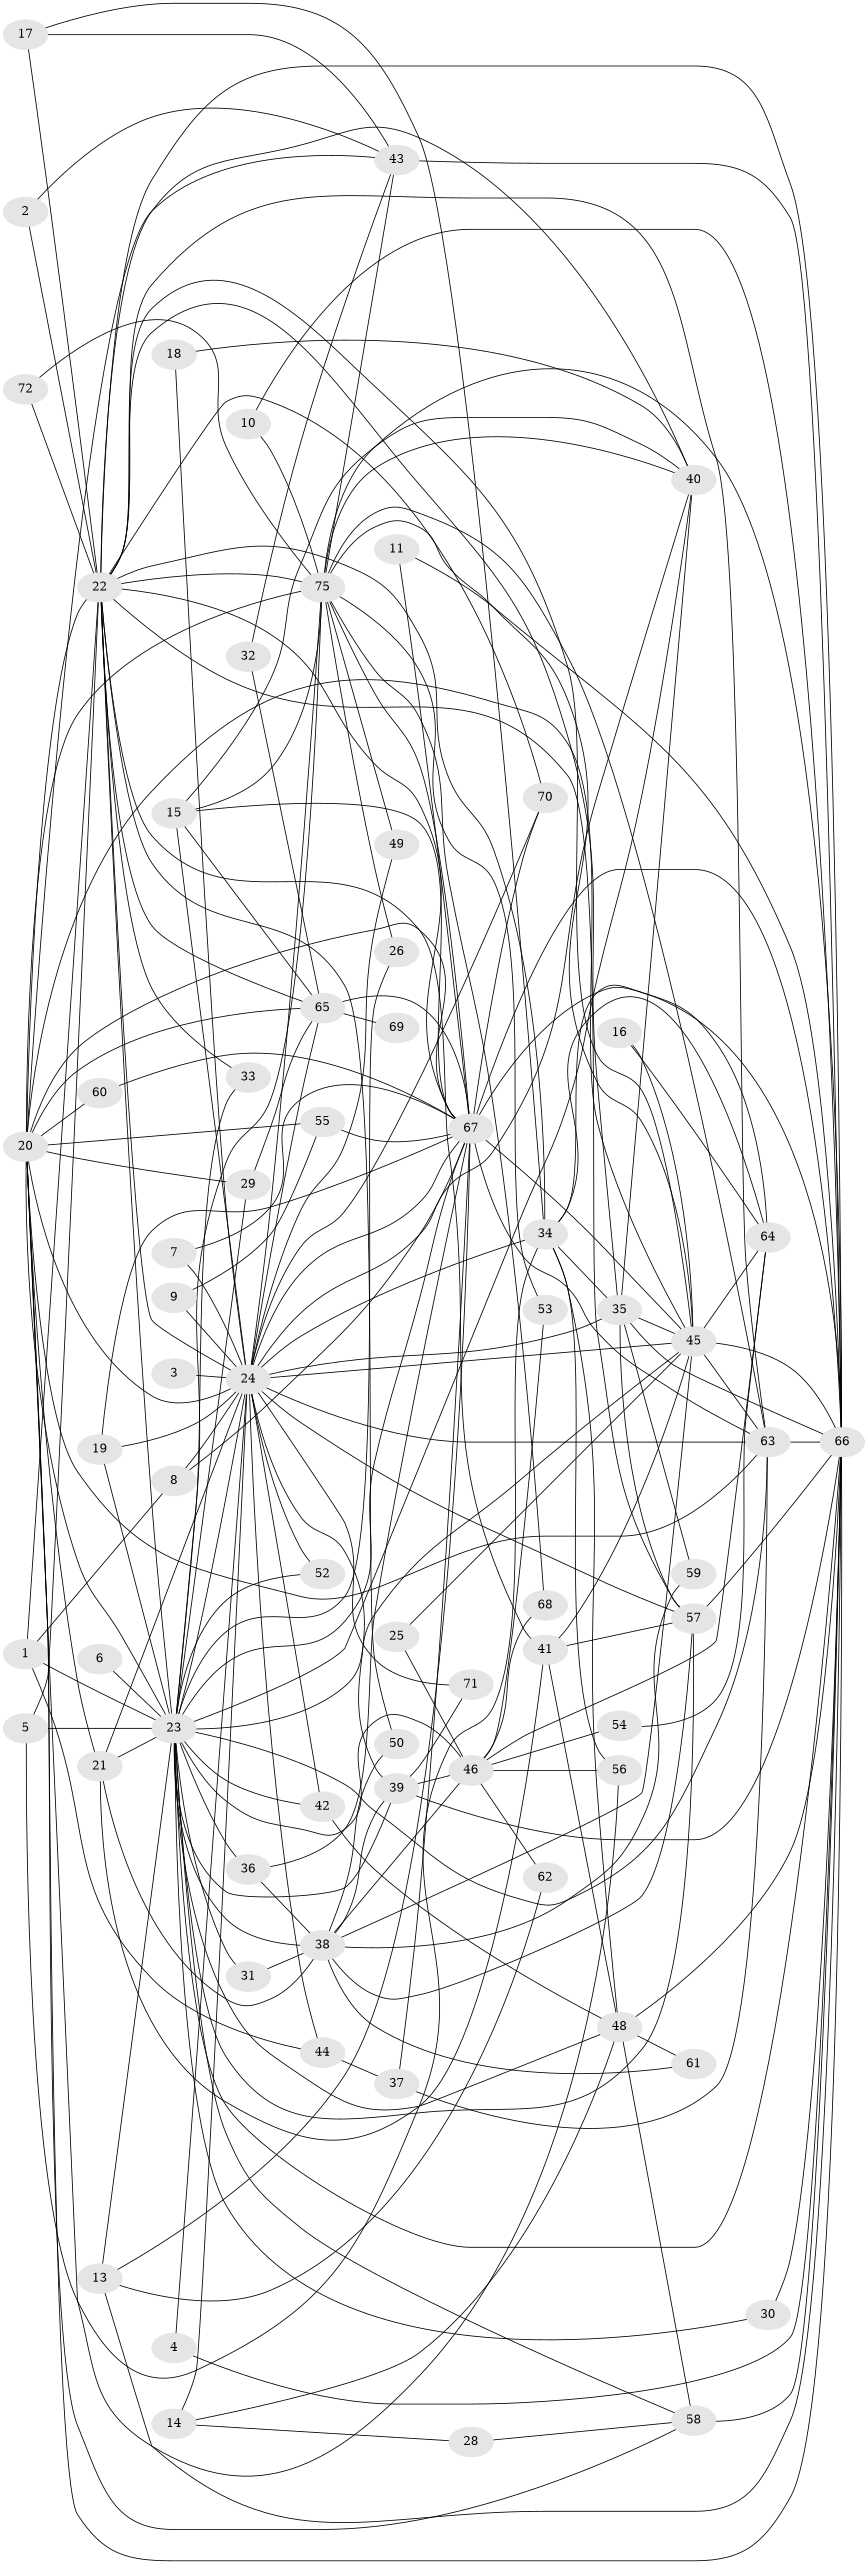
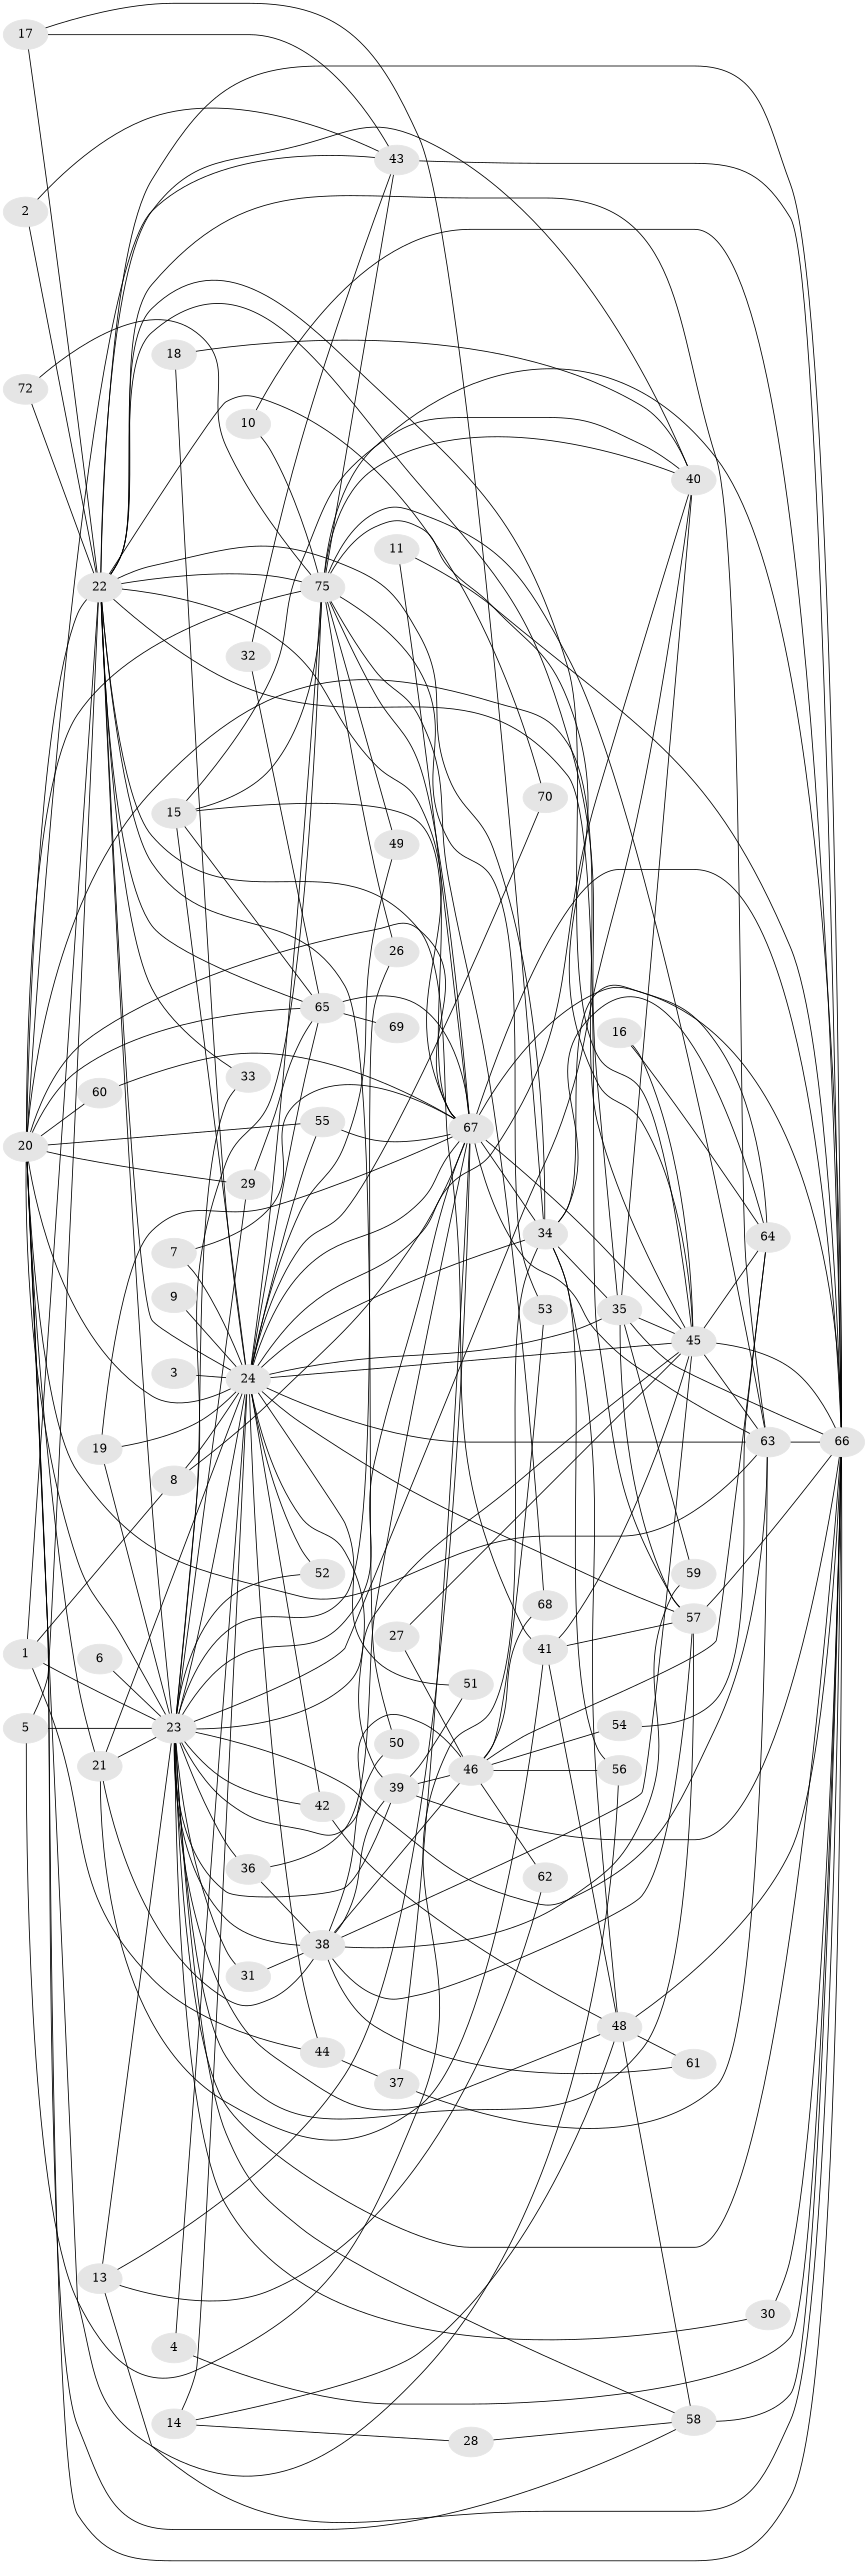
(499, 961) -> (509, 1183)
(261, 1245) -> (283, 1238)
(397, 1637) -> (397, 1637)
(471, 1685) -> (471, 1685)
